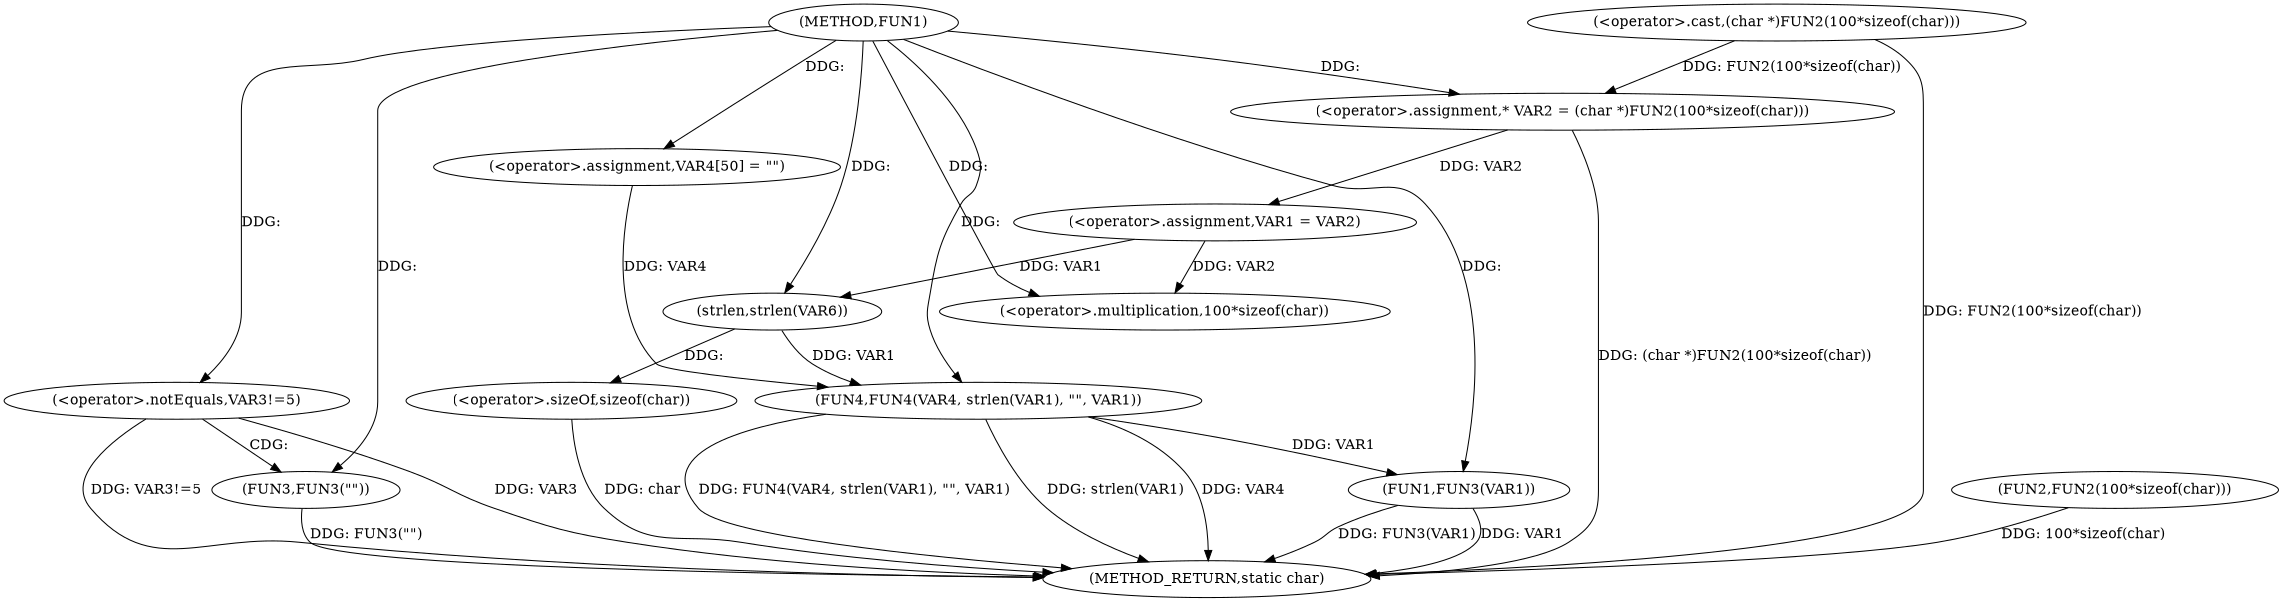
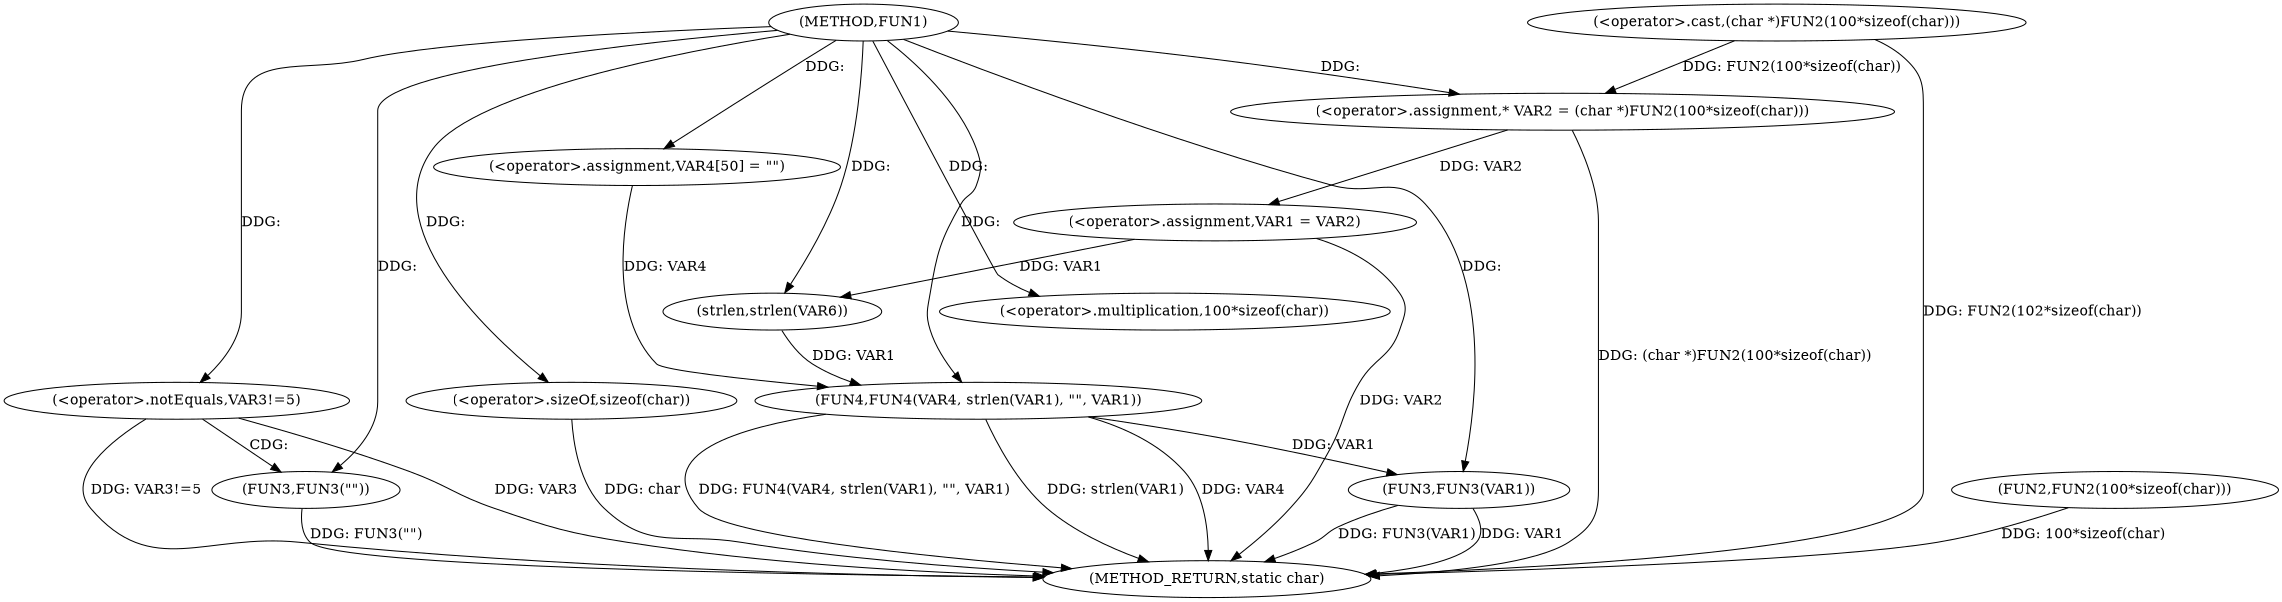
(1193, 262) -> (1358, 385)
(2033, 312) -> (2033, 312)
(677, 354) -> (475, 118)
(1459, 490) -> (1459, 490)
